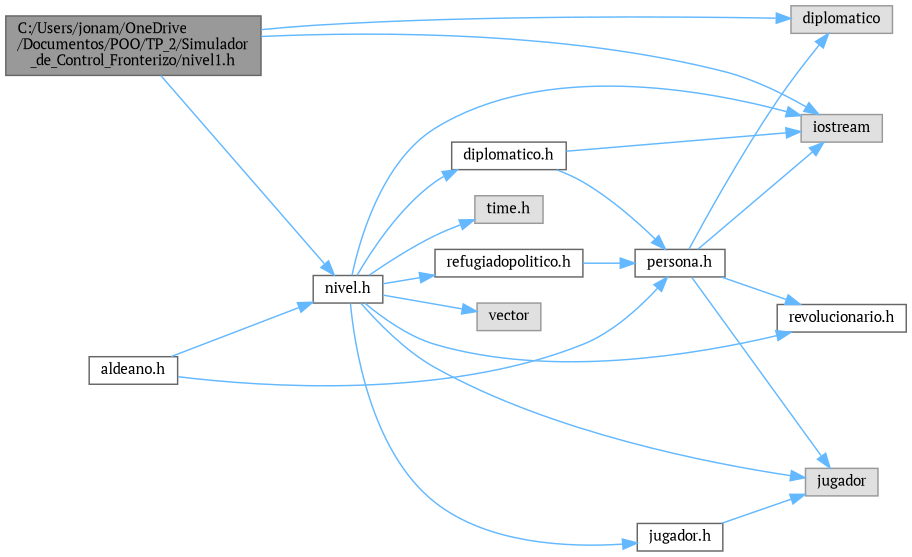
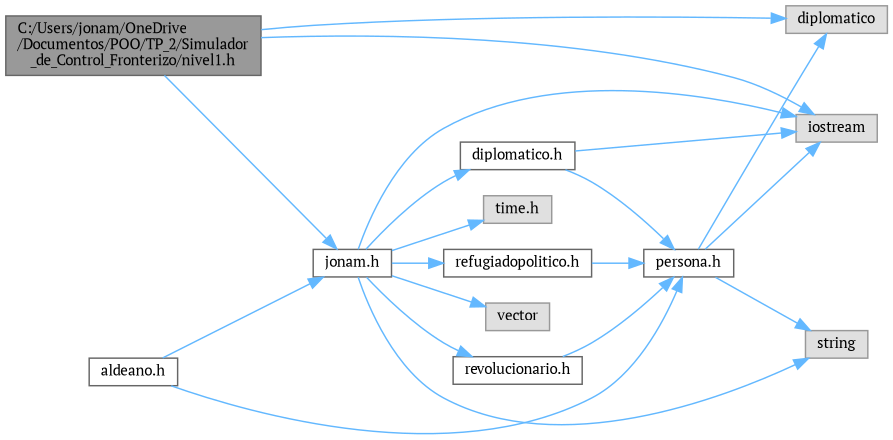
(754, 288) -> (616, 327)
(348, 289) -> (352, 263)
(842, 482) -> (837, 344)
(680, 537) -> none
